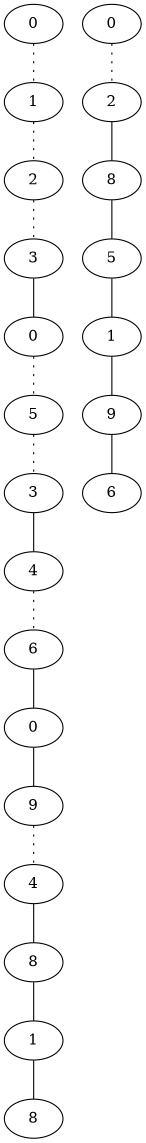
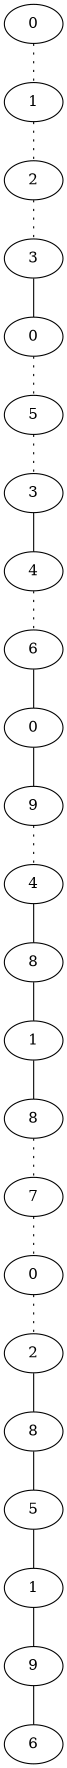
none -> (34, 1197)
